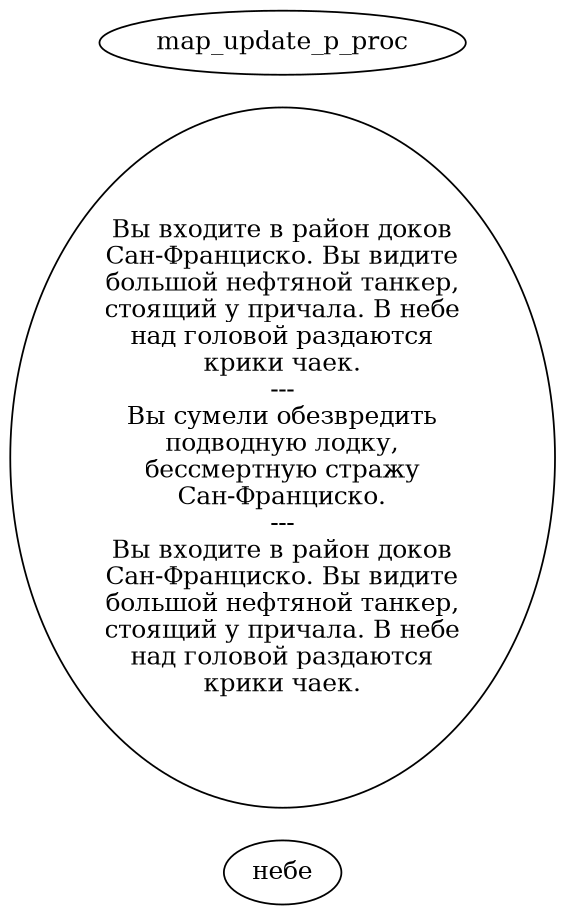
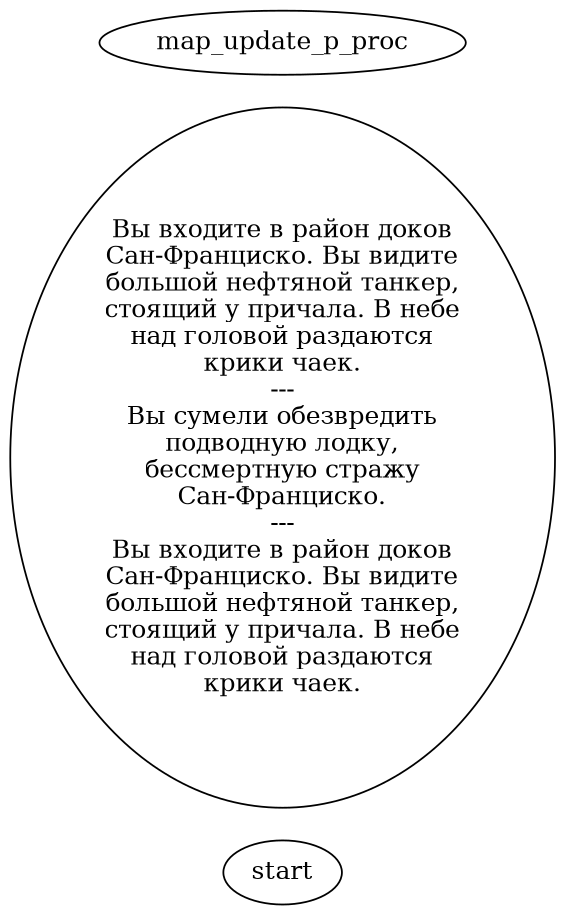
(283, 872) -> (283, 872)
